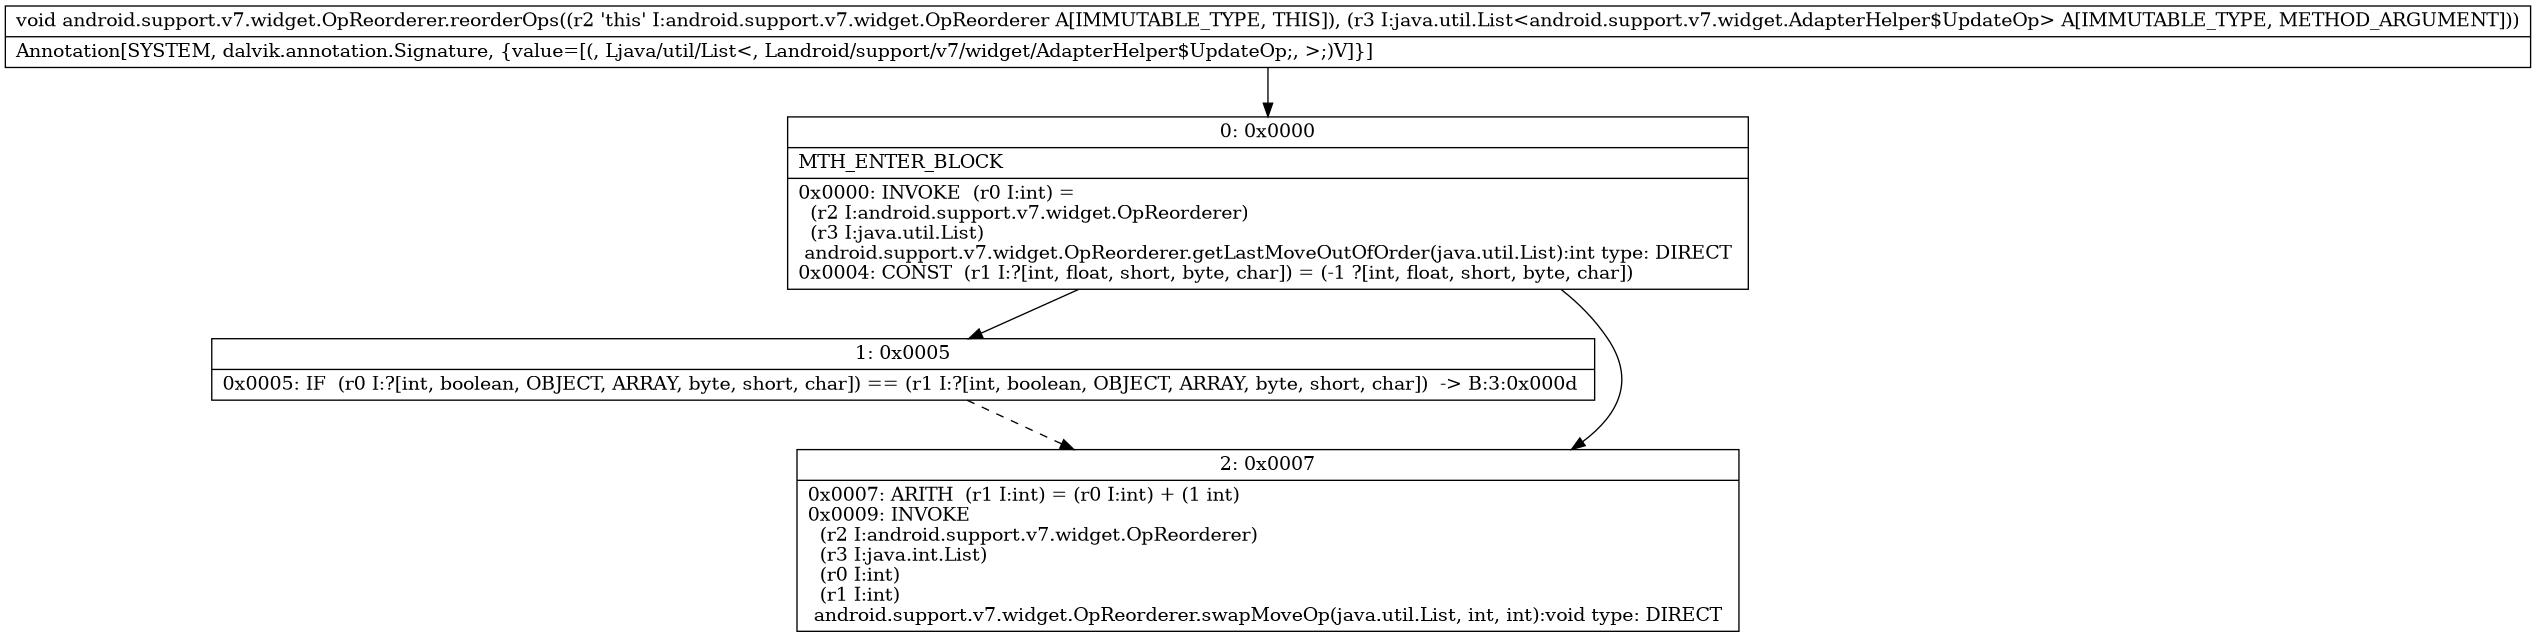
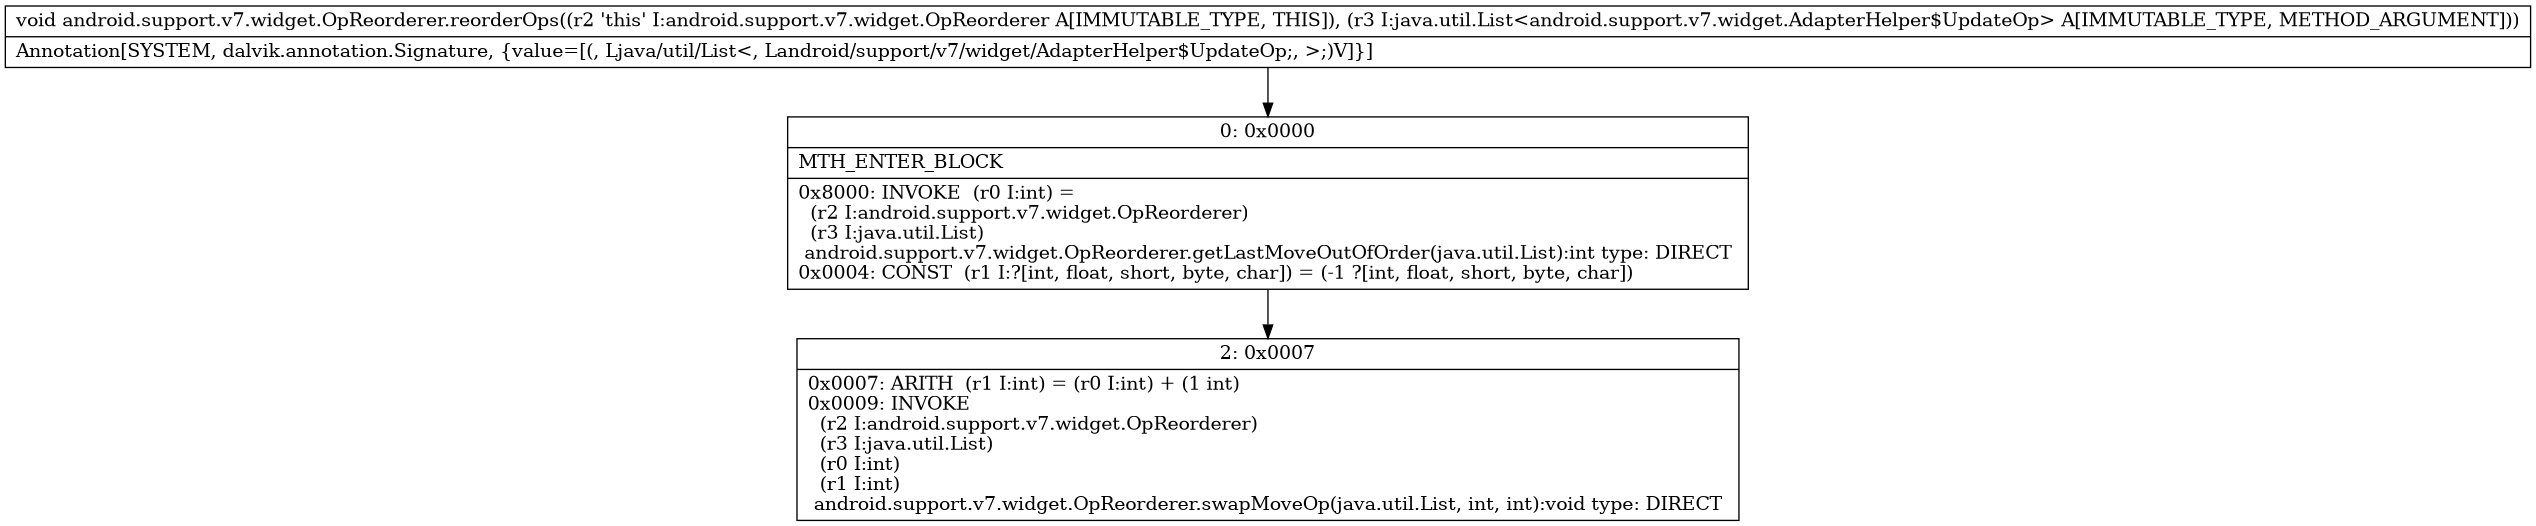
(940, 193) -> (940, 193)
(903, 369) -> none
(898, 555) -> (901, 444)
